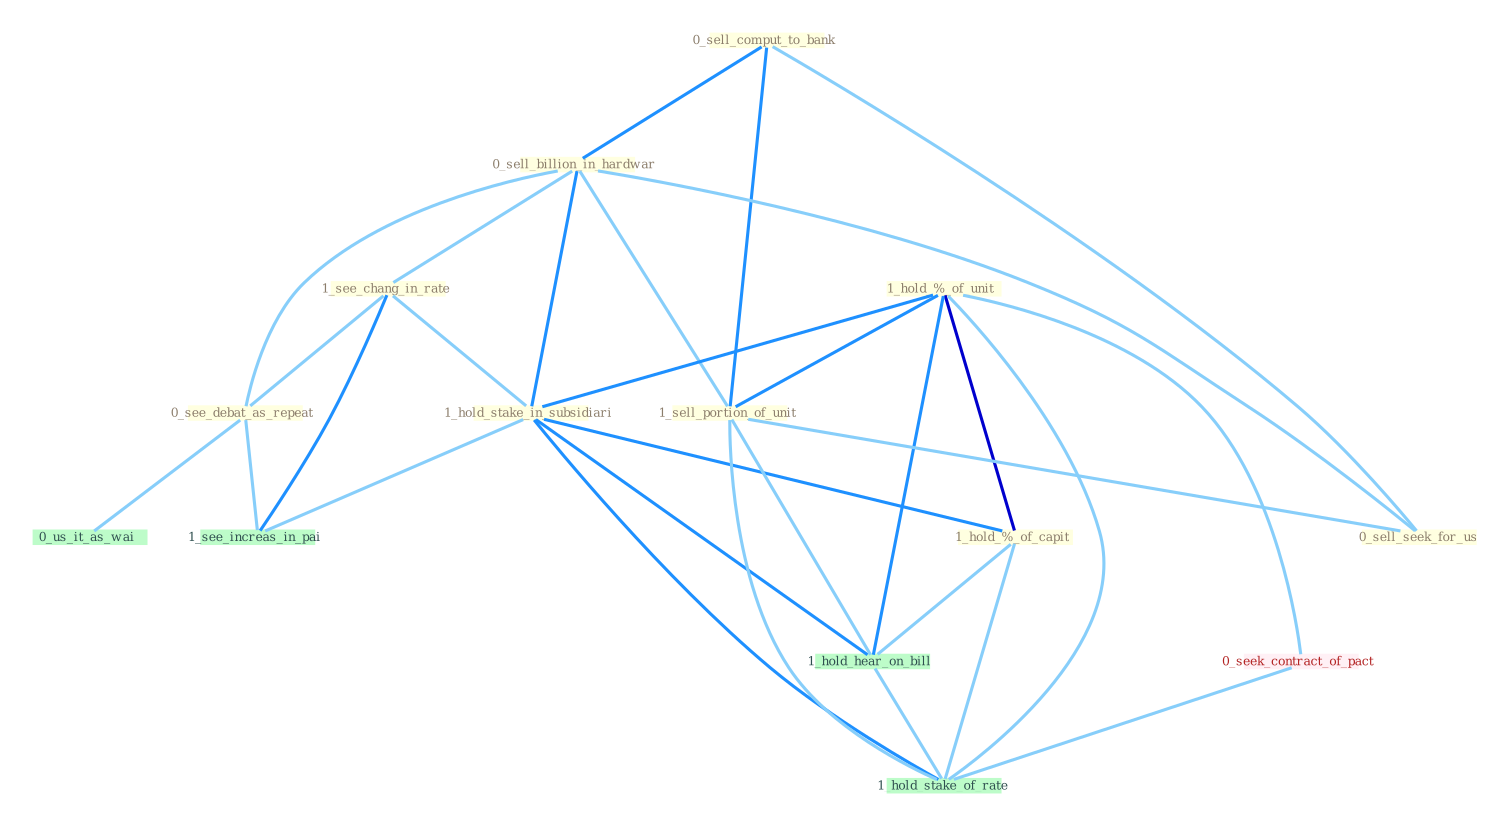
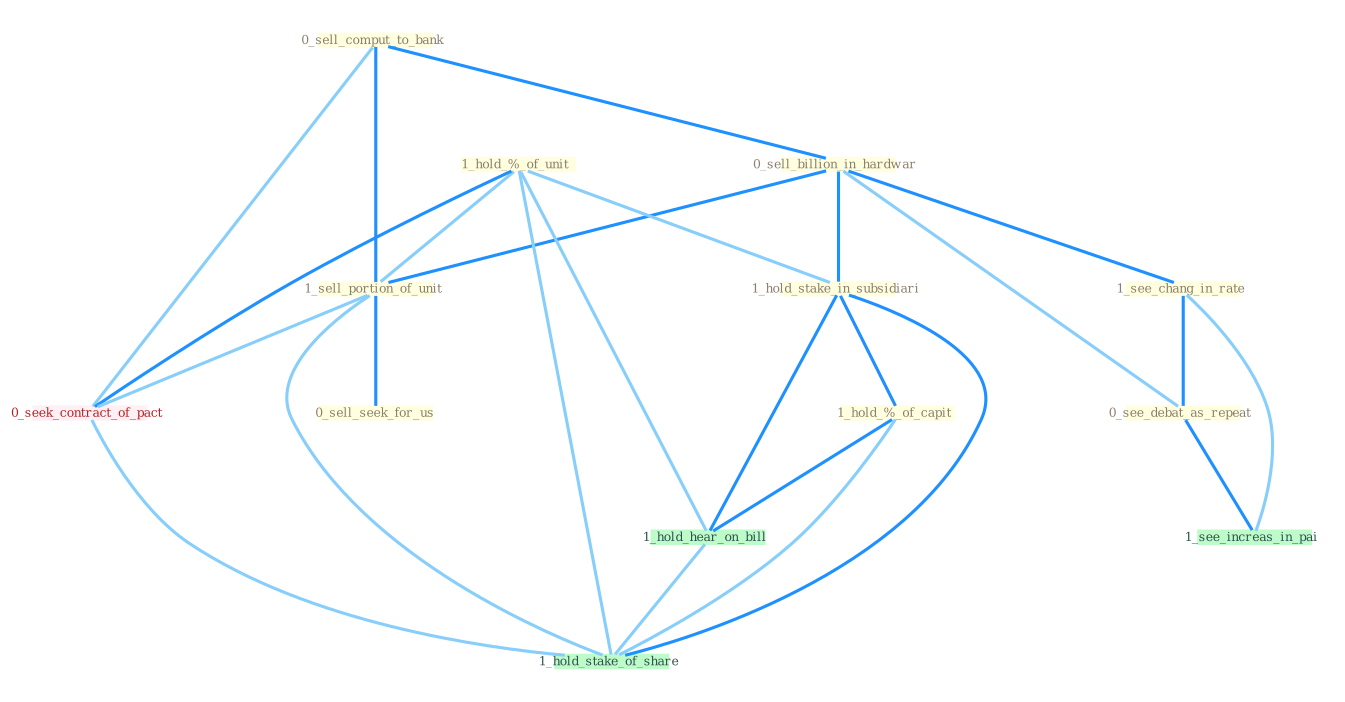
(483, 227) -> (1011, 227)
(1113, 265) -> (233, 227)
(1036, 286) -> none
(654, 289) -> (607, 227)
(757, 345) -> (686, 230)
(317, 351) -> (1183, 351)
(460, 351) -> none
(837, 351) -> (447, 227)
(1203, 408) -> (298, 279)
(980, 413) -> none
(331, 417) -> (1265, 401)
(1042, 470) -> (376, 351)
(252, 475) -> (1219, 475)
(394, 475) -> none
(908, 475) -> (613, 351)
(90, 537) -> none
(801, 537) -> (233, 351)
(944, 599) -> (803, 475)
(944, 786) -> (612, 661)
